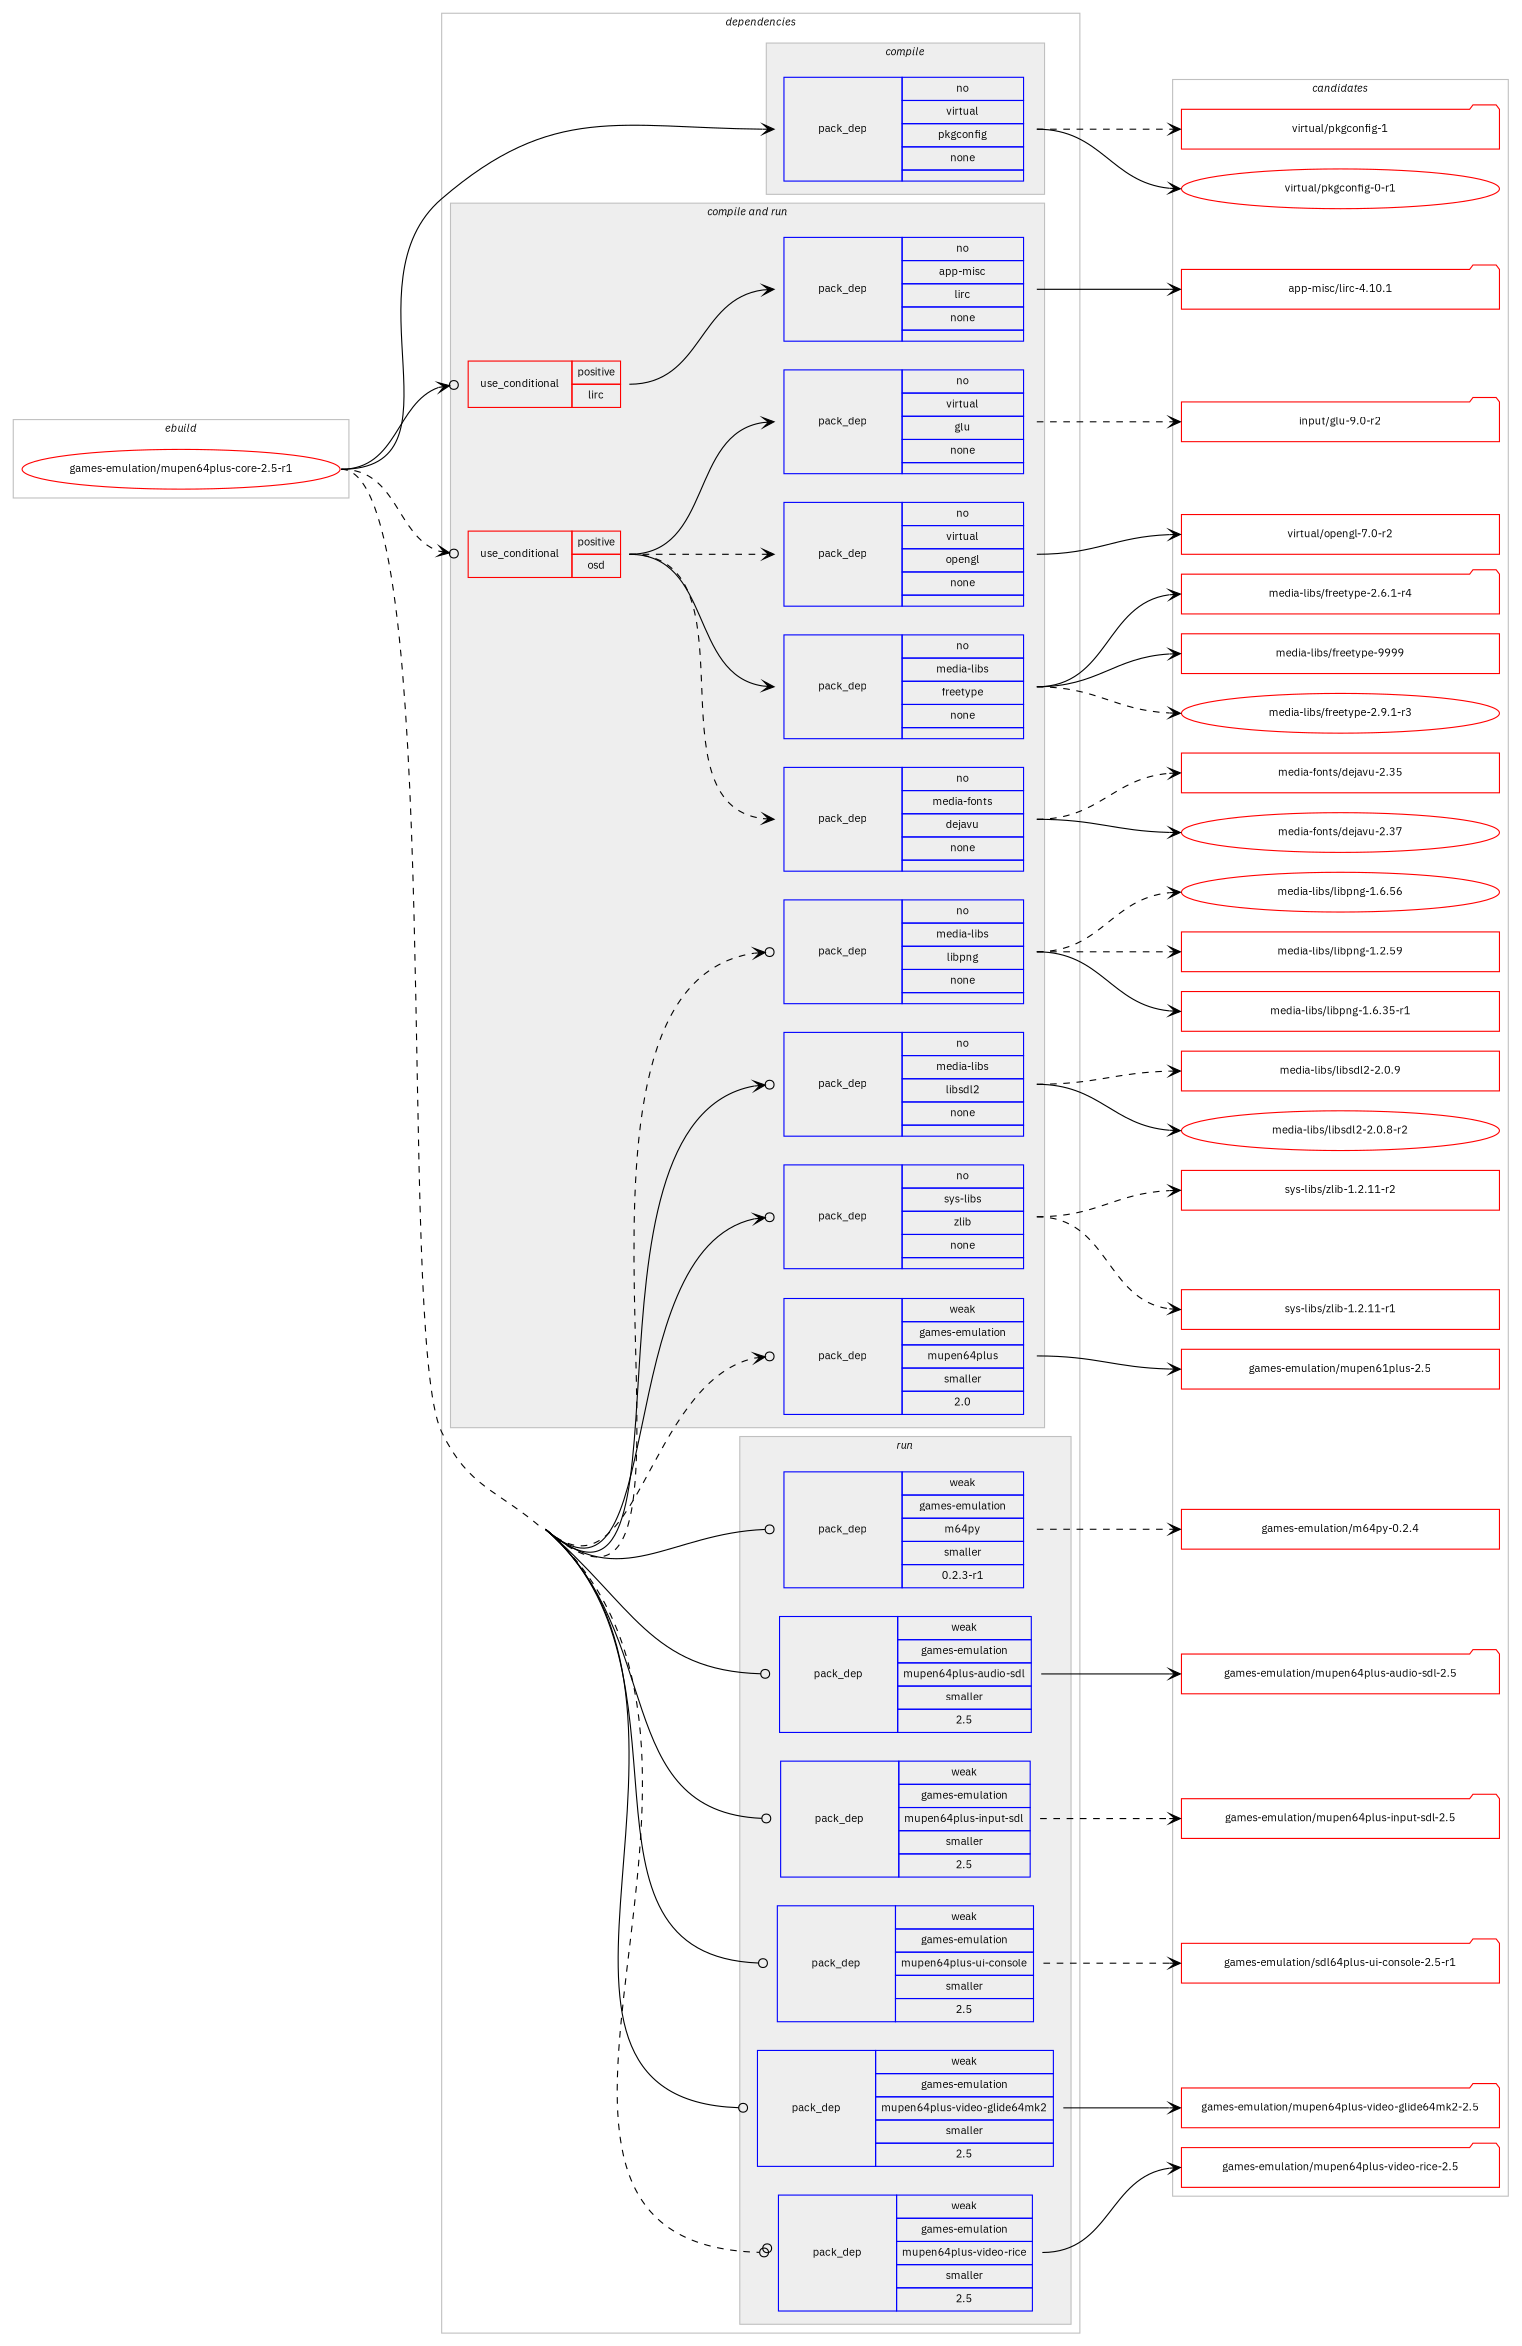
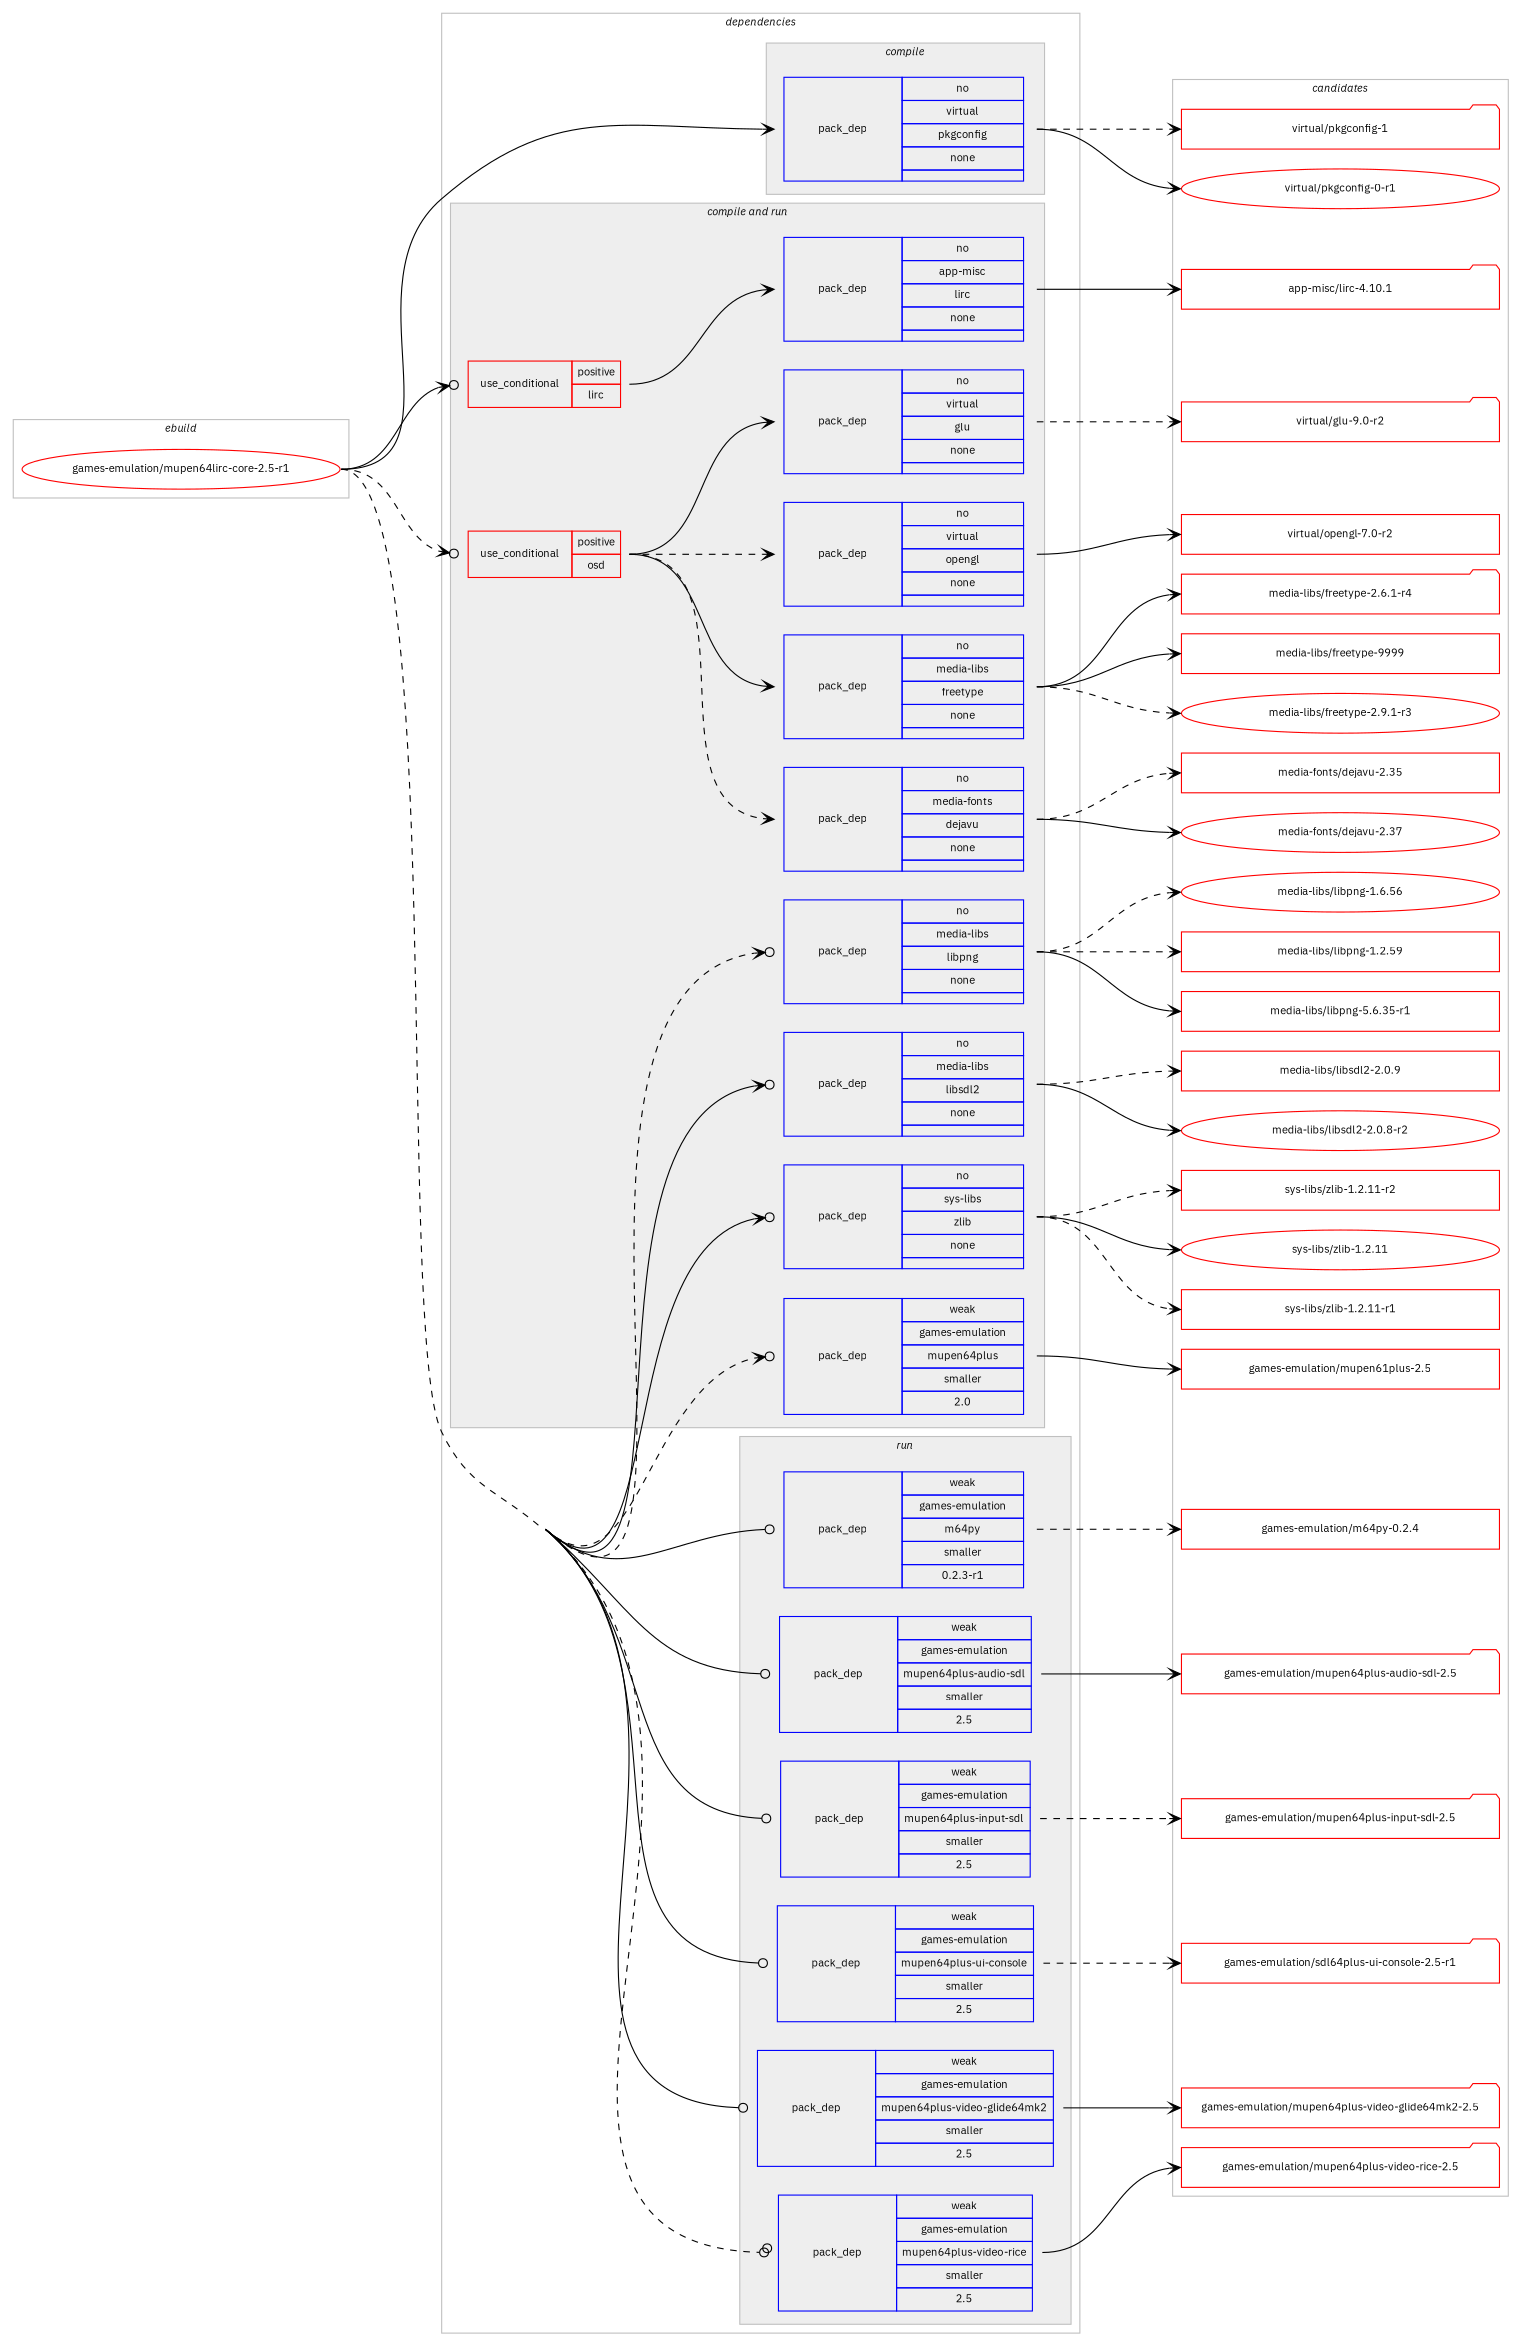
(1340, 422) -> (1340, 422)
(181, 469) -> (181, 469)
(1340, 1011) -> (1340, 1011)
none -> (1340, 1250)
